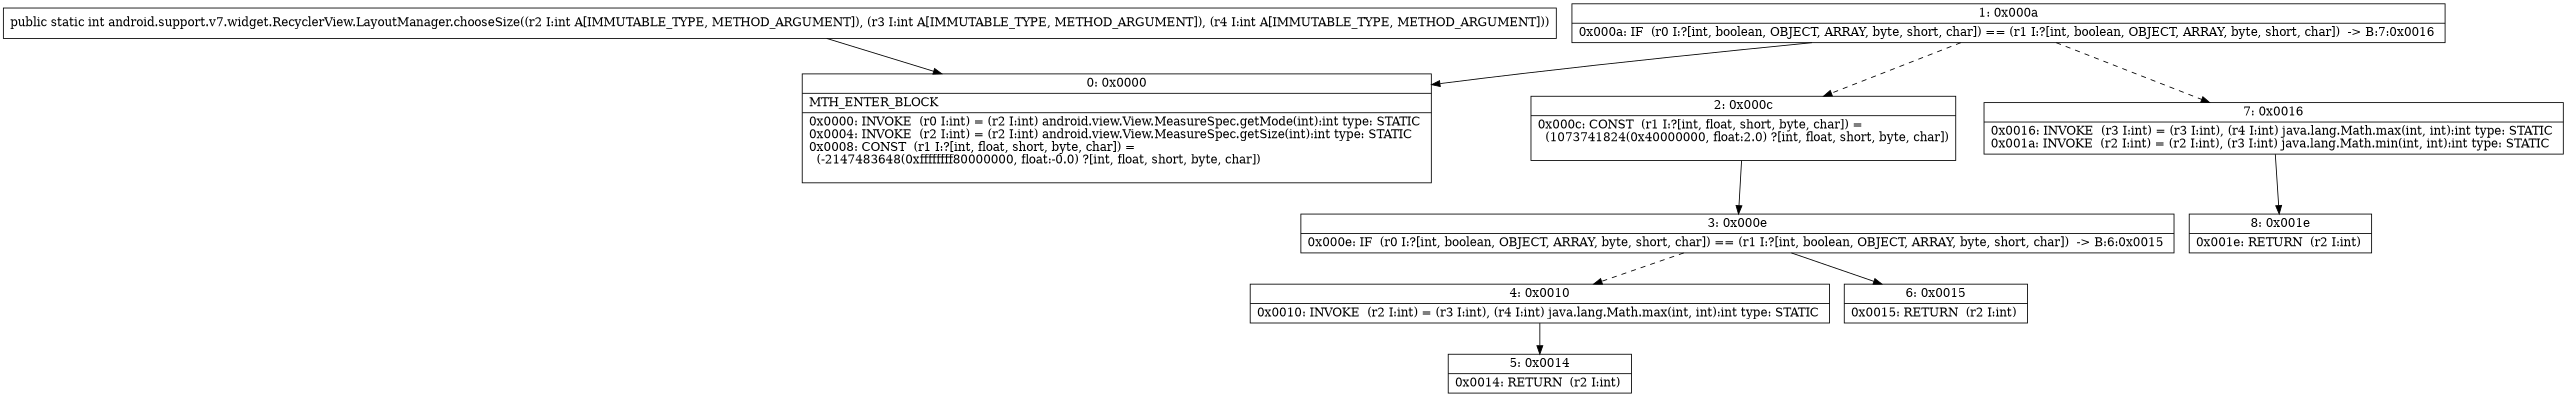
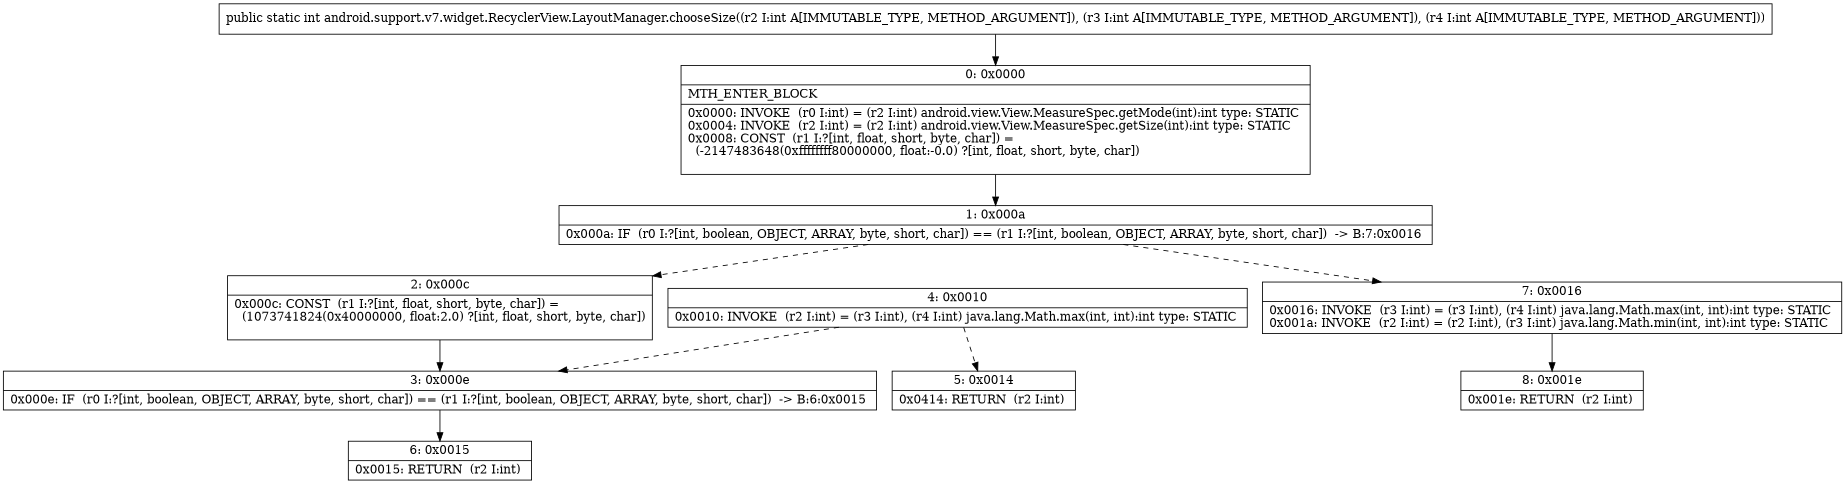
(1626, 62) -> (996, 186)
(1643, 267) -> (703, 349)
(1540, 334) -> (969, 345)
(1540, 383) -> (984, 400)
